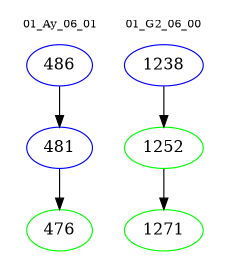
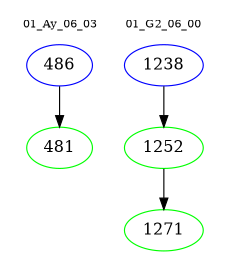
(60, 25) -> (60, 25)
(60, 148) -> (60, 148)
(60, 230) -> none
